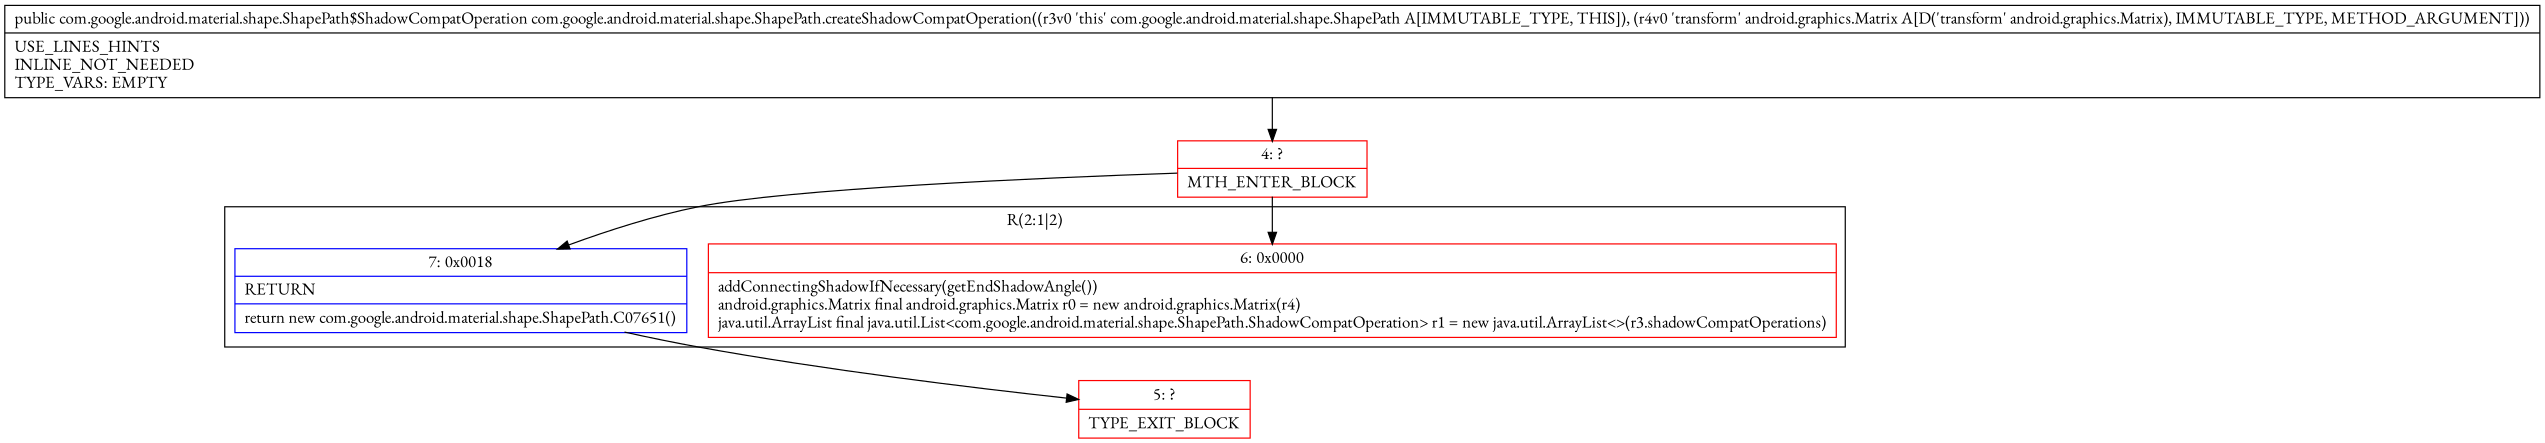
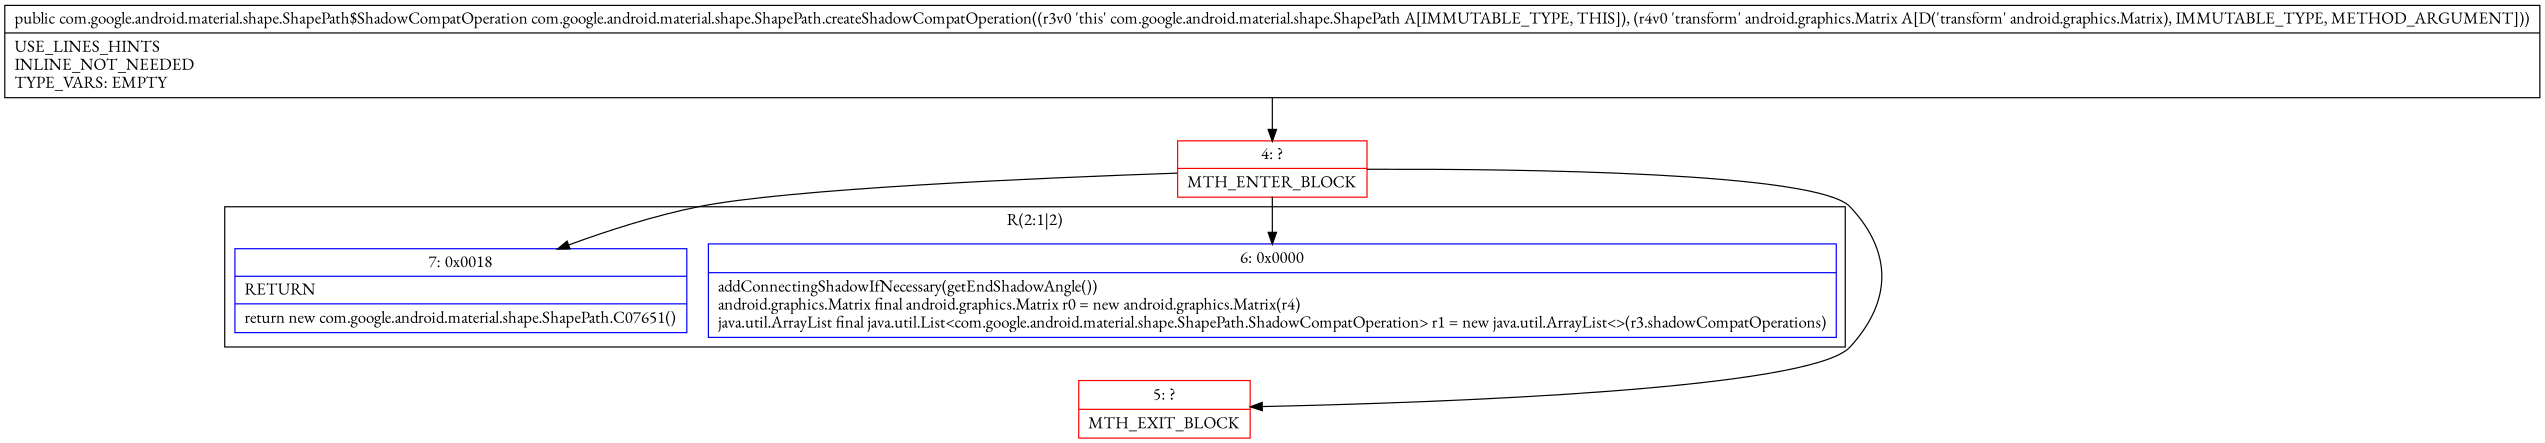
(1272, 291) -> (1272, 291)
(844, 370) -> (1865, 327)
(1164, 423) -> (1164, 423)
